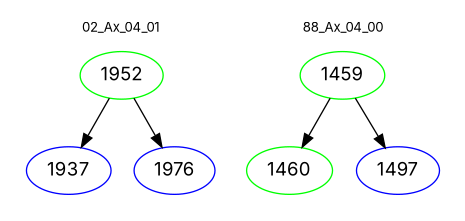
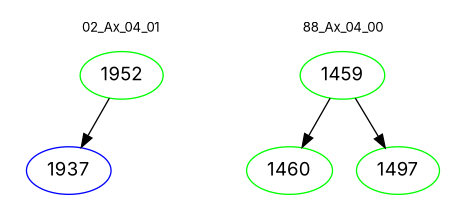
(175, 171) -> none
(398, 171) -> (398, 171)
